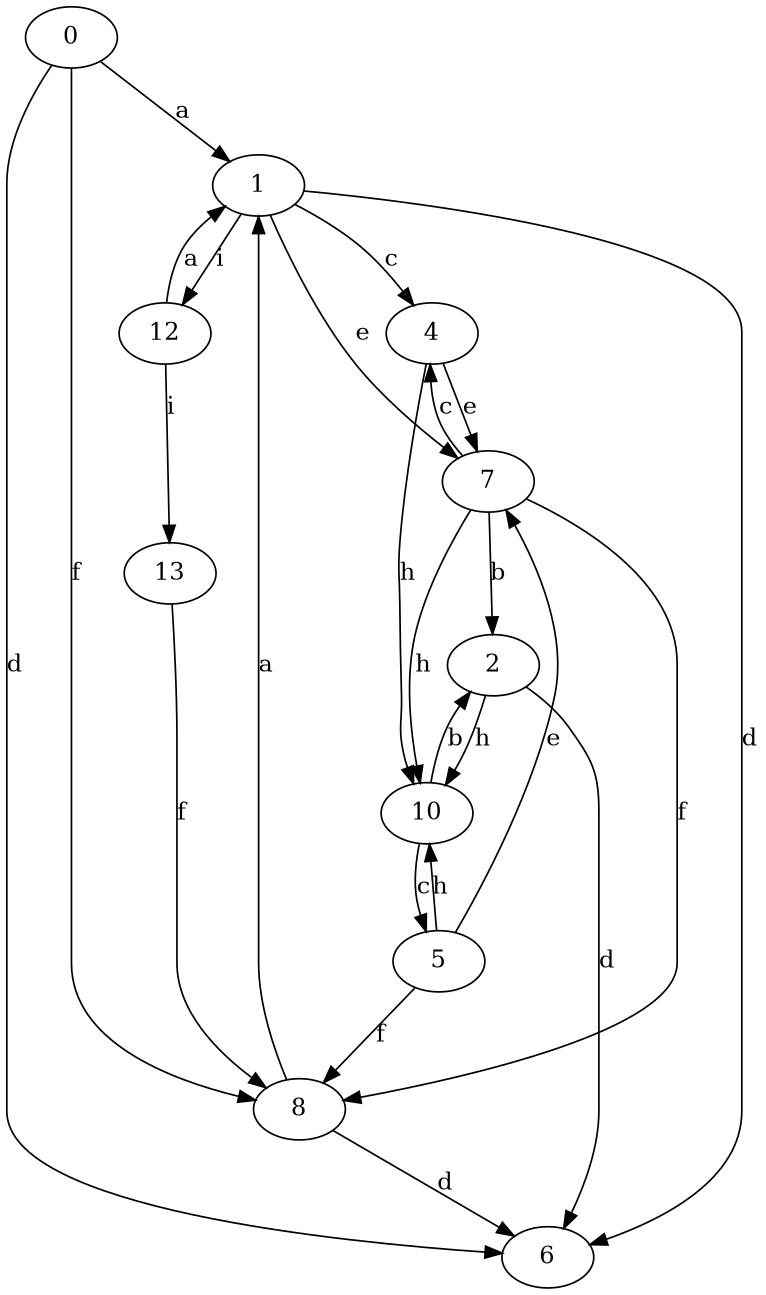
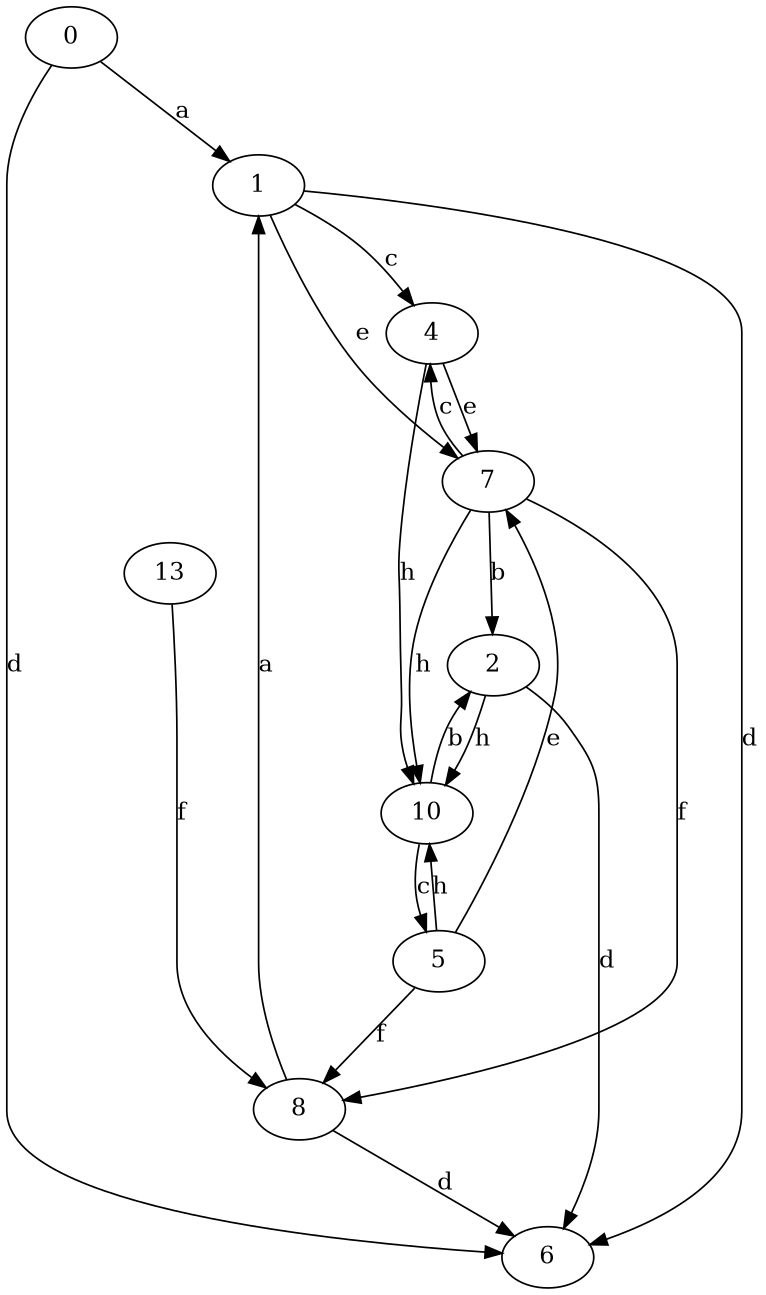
(165, 333) -> none
(71, 631) -> none
